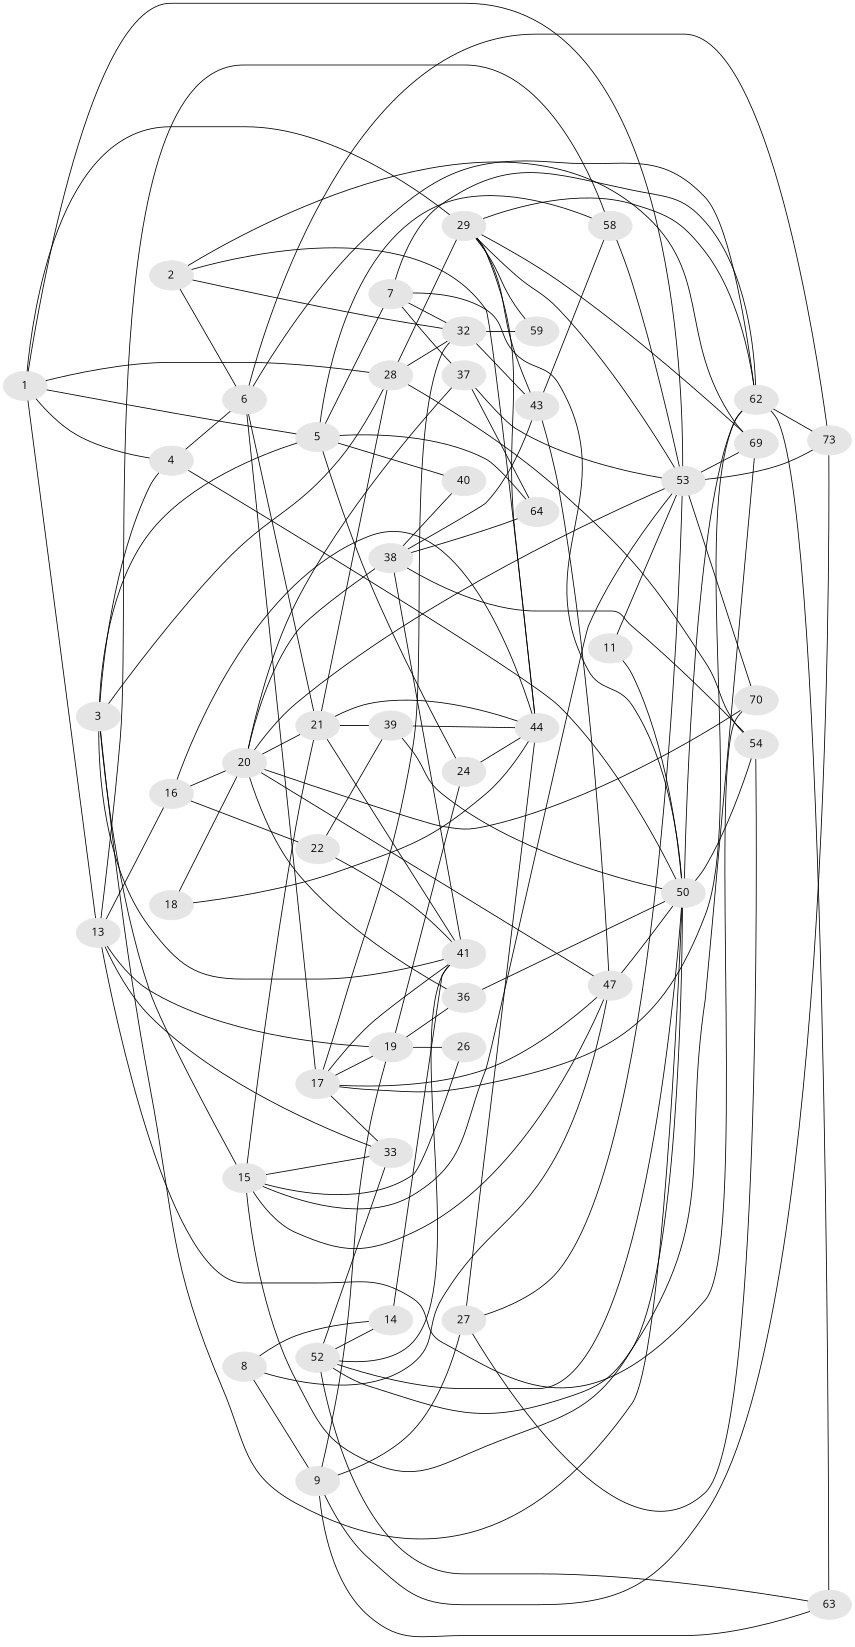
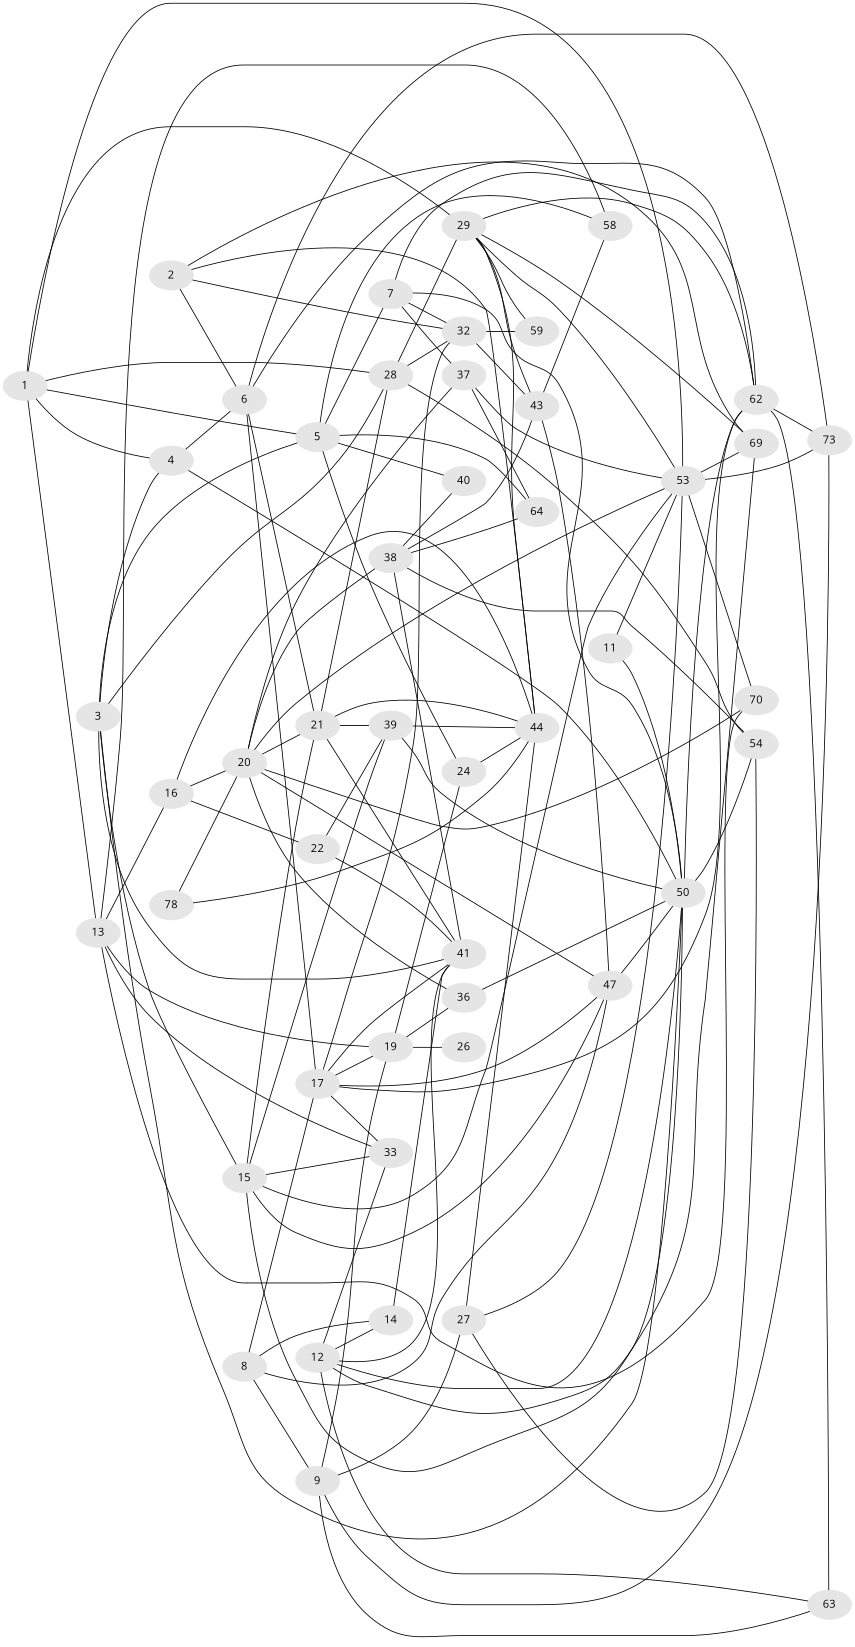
(649, 341) -> none
(171, 905) -> (171, 905)
(400, 1182) -> (315, 951)
none -> (280, 1232)
(318, 1358) -> (318, 1358)
